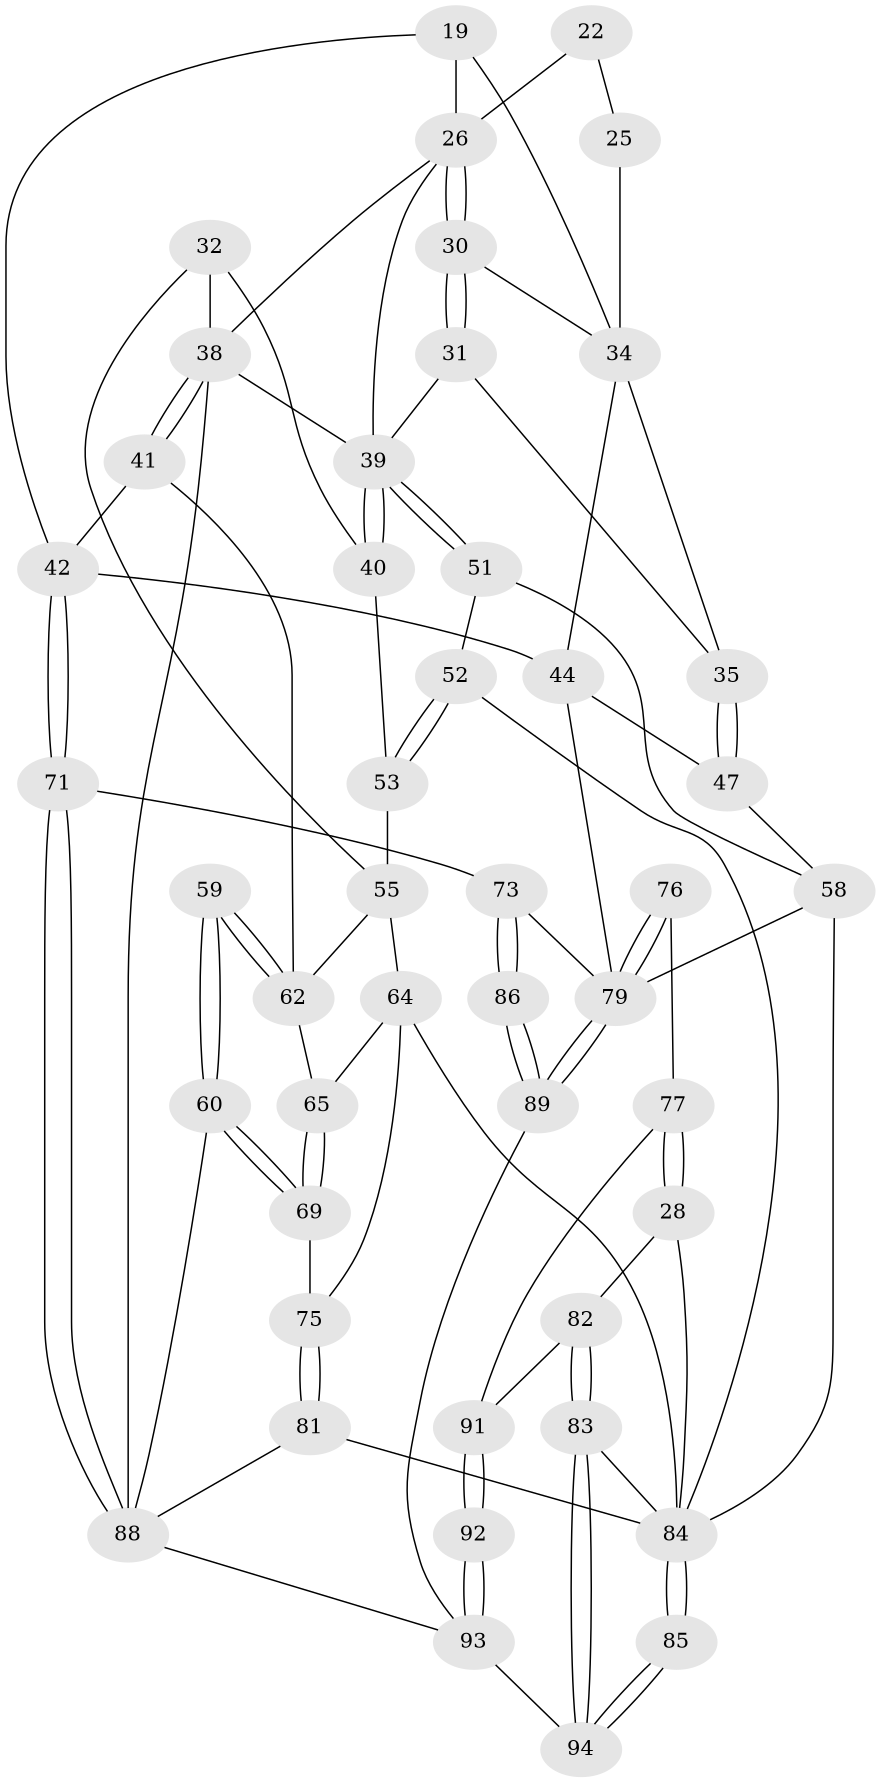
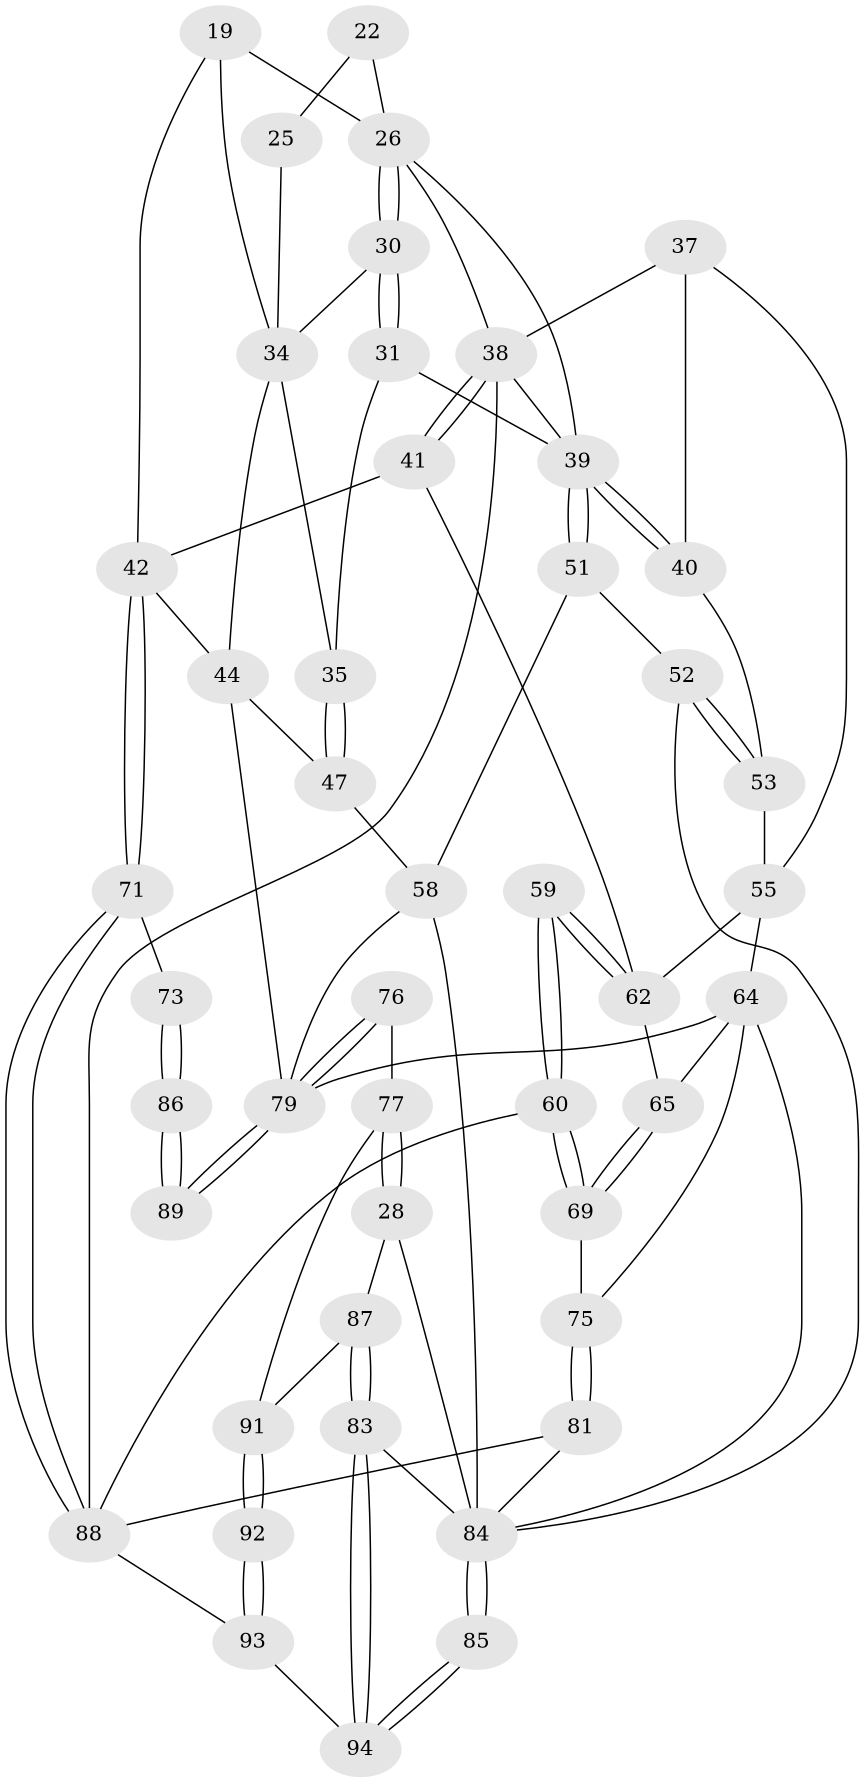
(210, 247) -> (686, 247)
(561, 945) -> (516, 1052)
(581, 1320) -> (361, 1320)
(427, 1371) -> none
